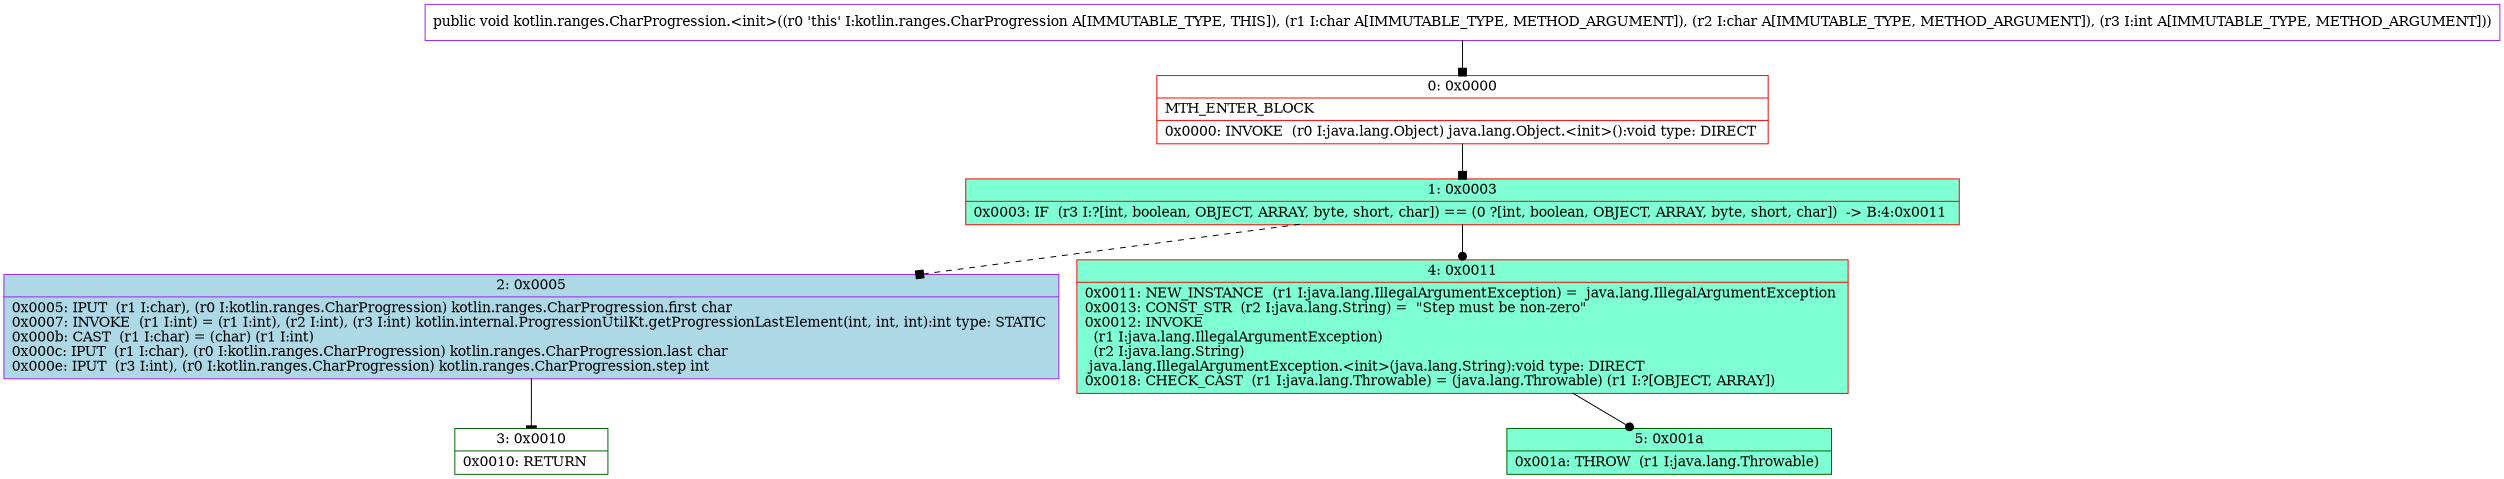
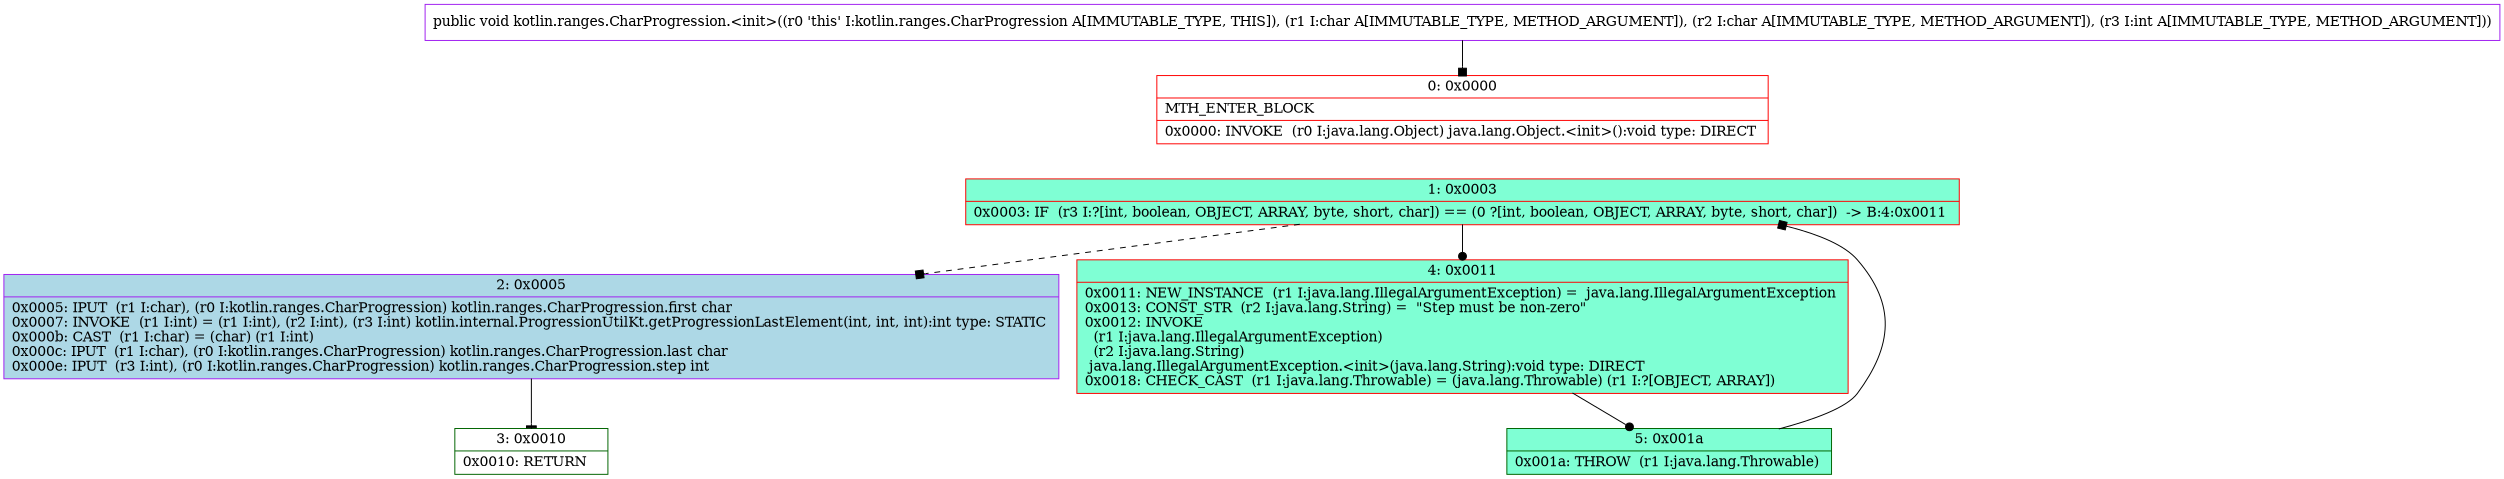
(1463, 156) -> (1885, 331)
